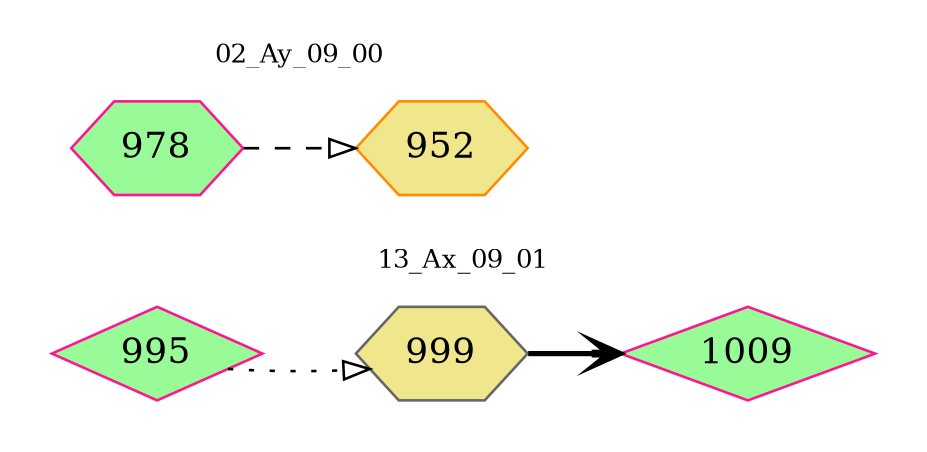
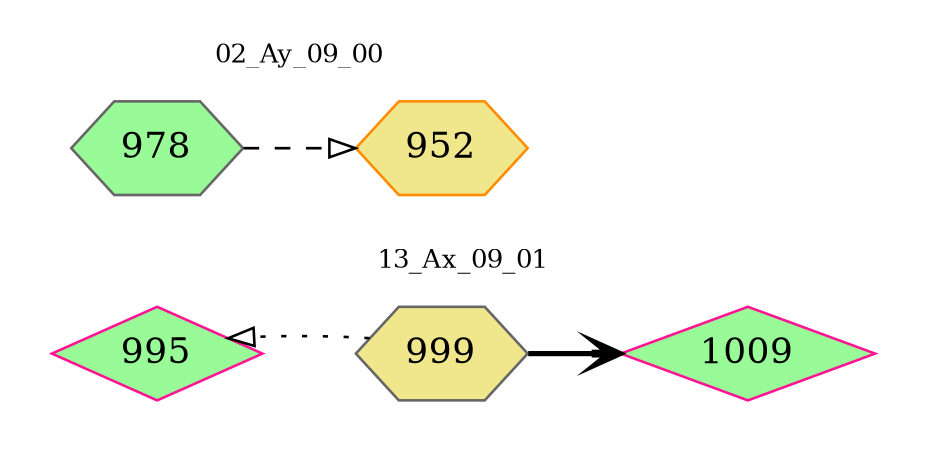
(157, 148) -> (157, 148)
(286, 371) -> (312, 336)
